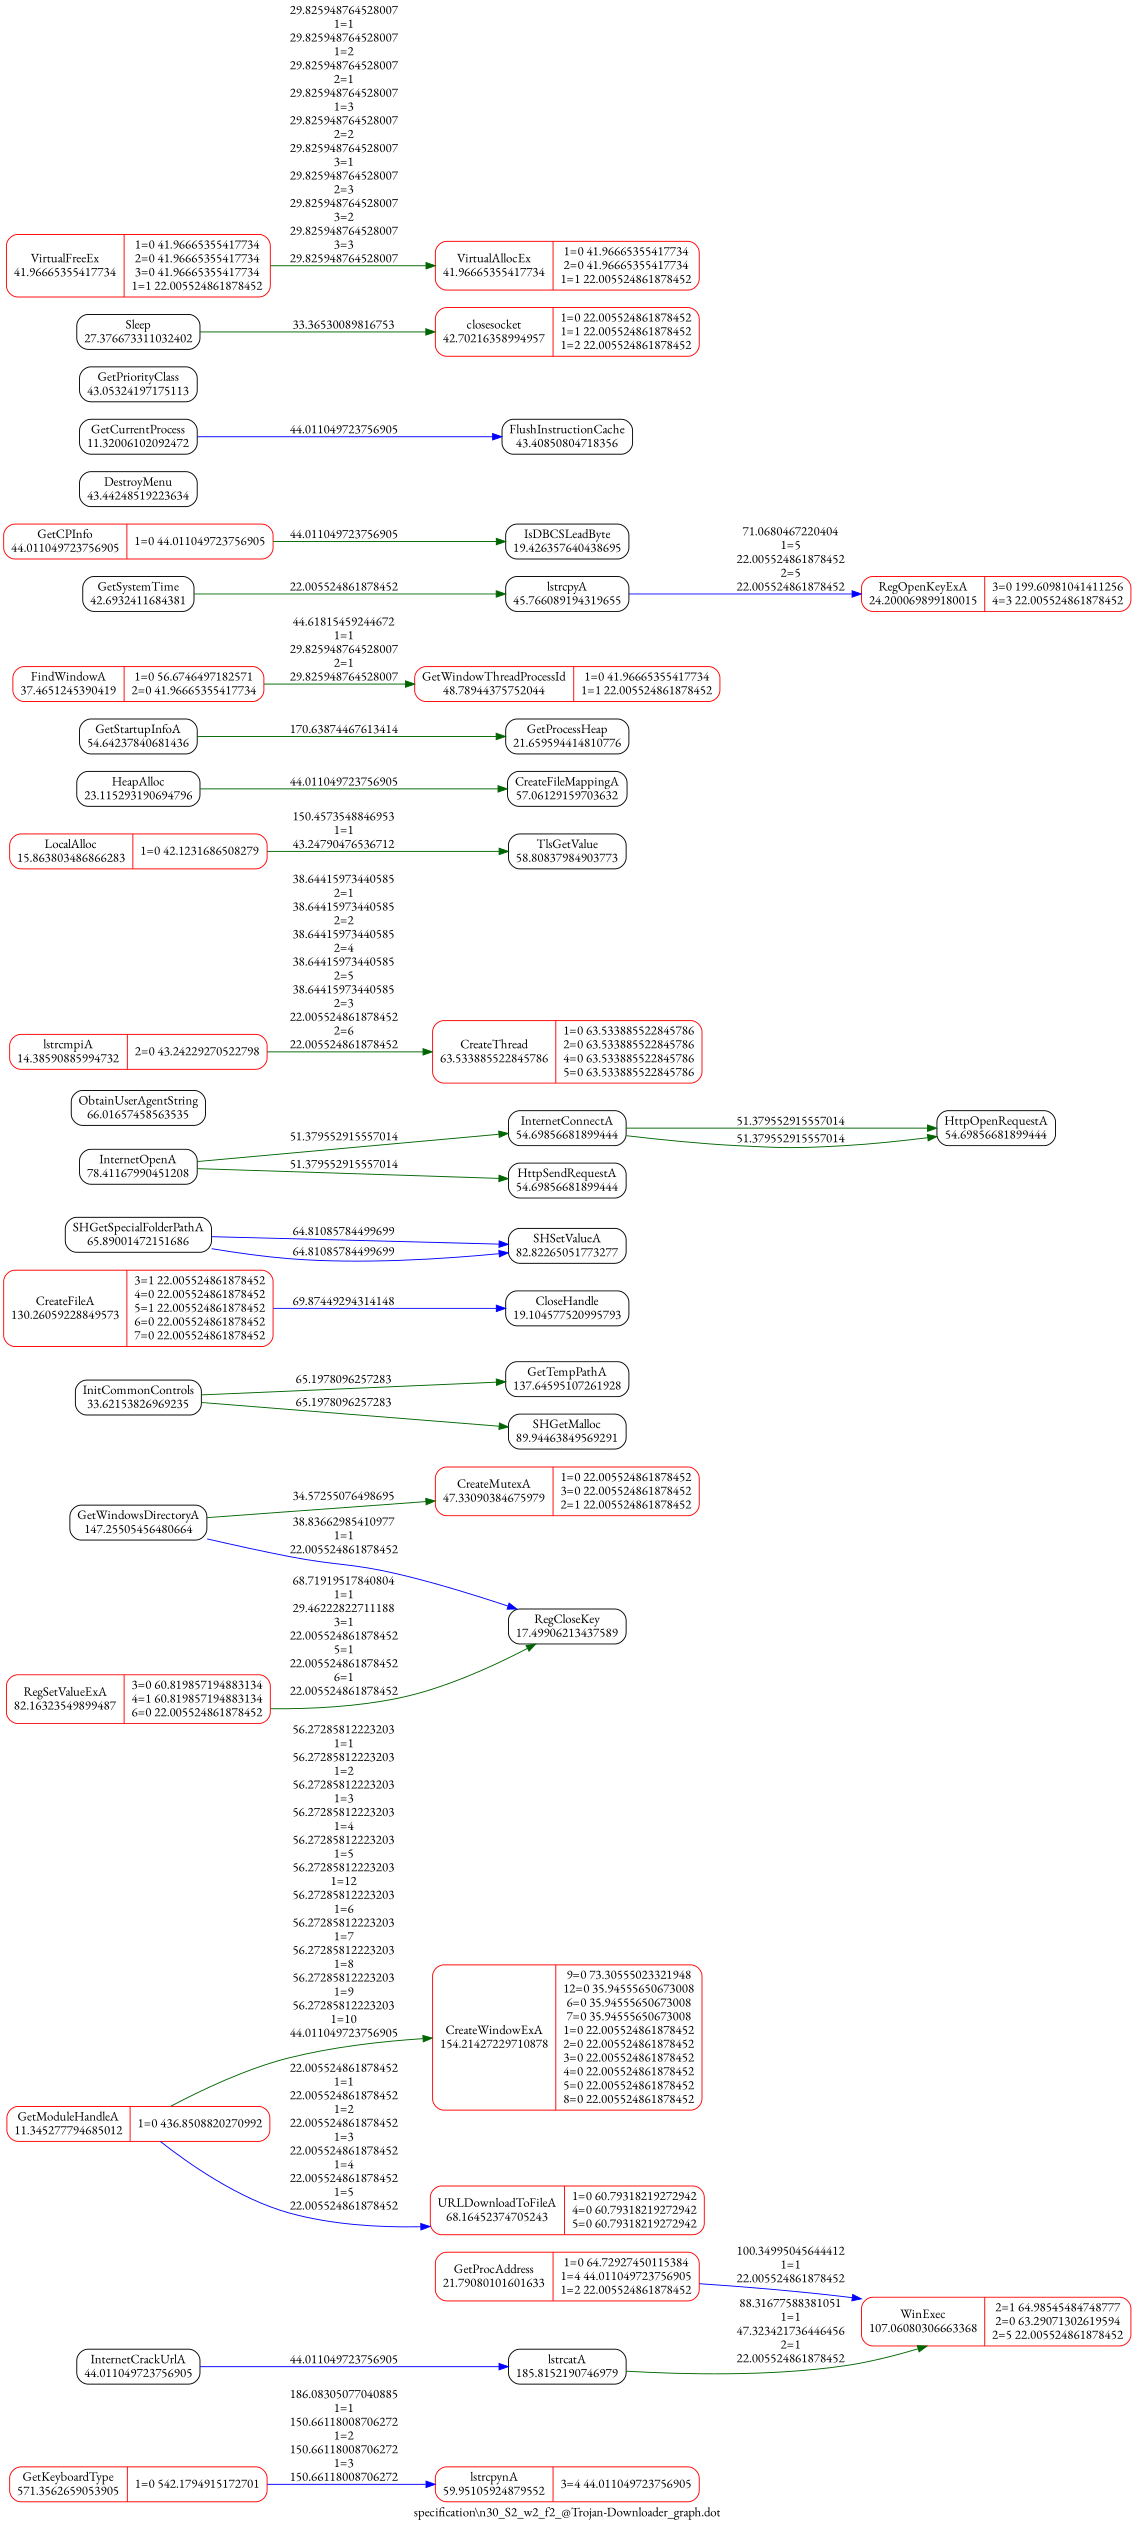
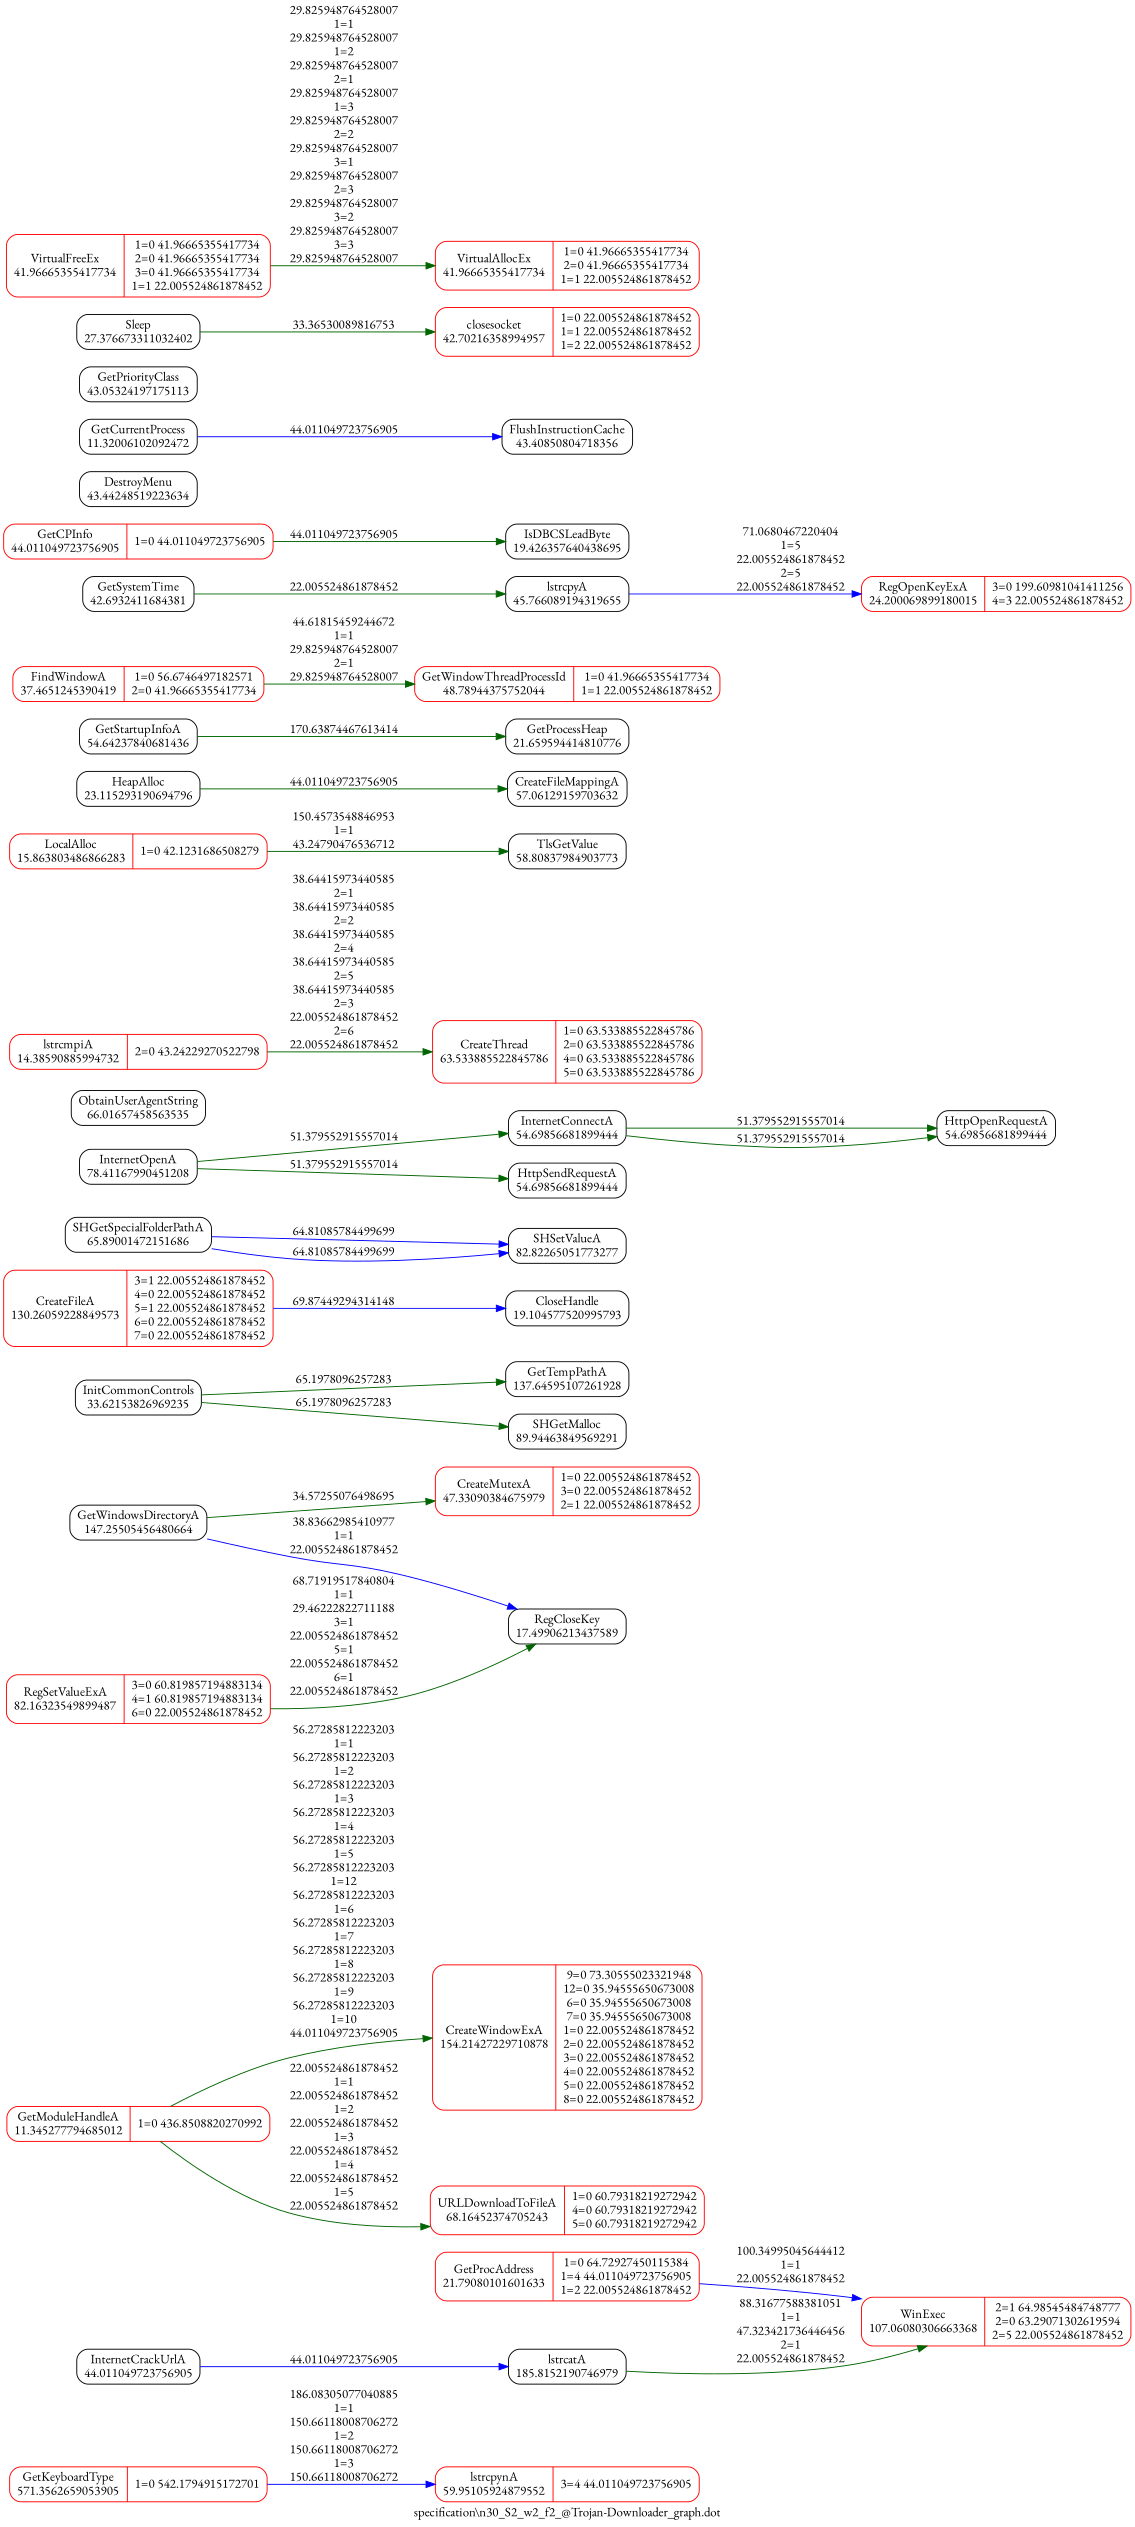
(282, 2211) -> (282, 2211)
